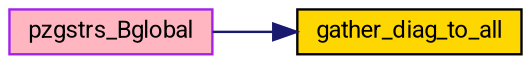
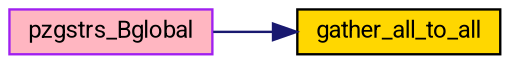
(409, 32) -> (399, 32)
